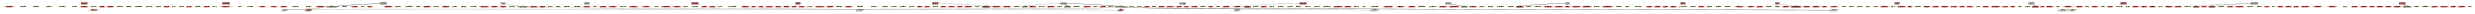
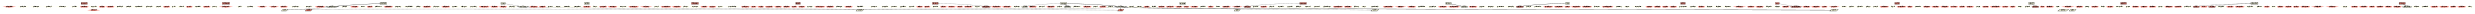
none -> (378, 7)
